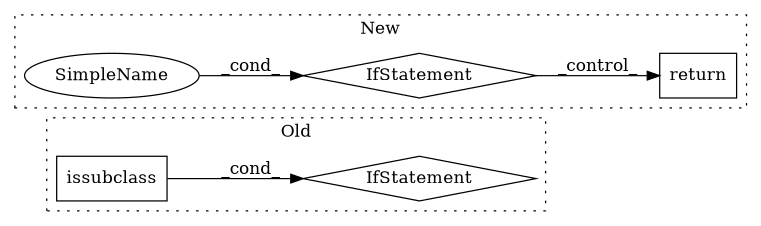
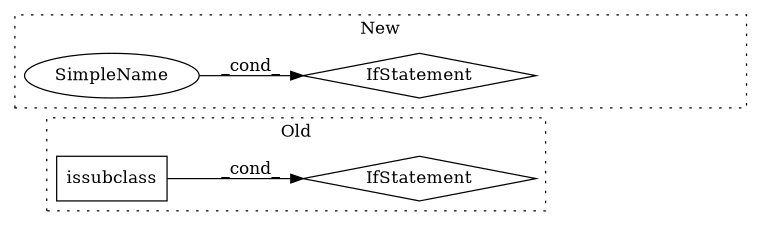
(698, 76) -> none
